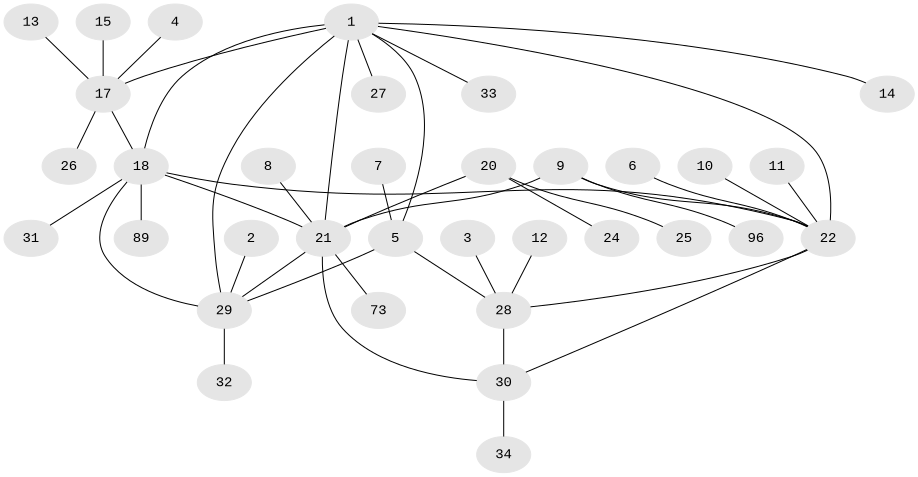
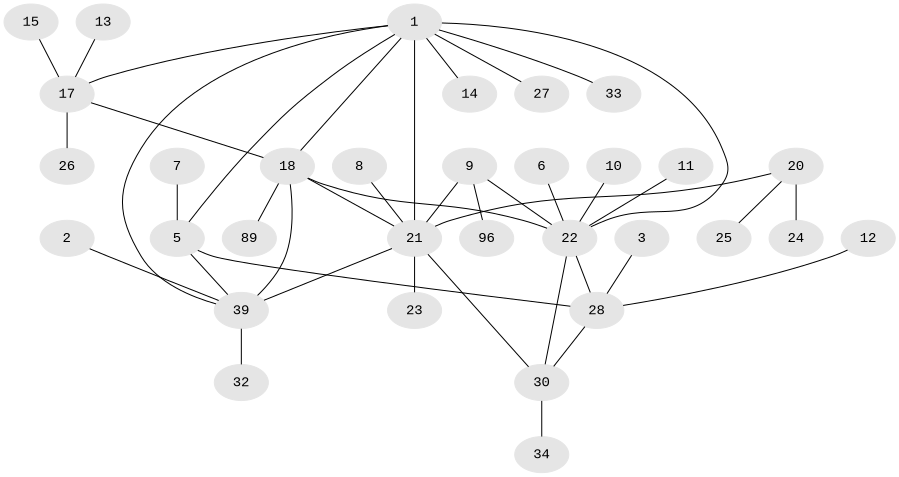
(175, 22) -> none
(31, 238) -> none
(224, 310) -> (241, 310)
(379, 310) -> (415, 310)
